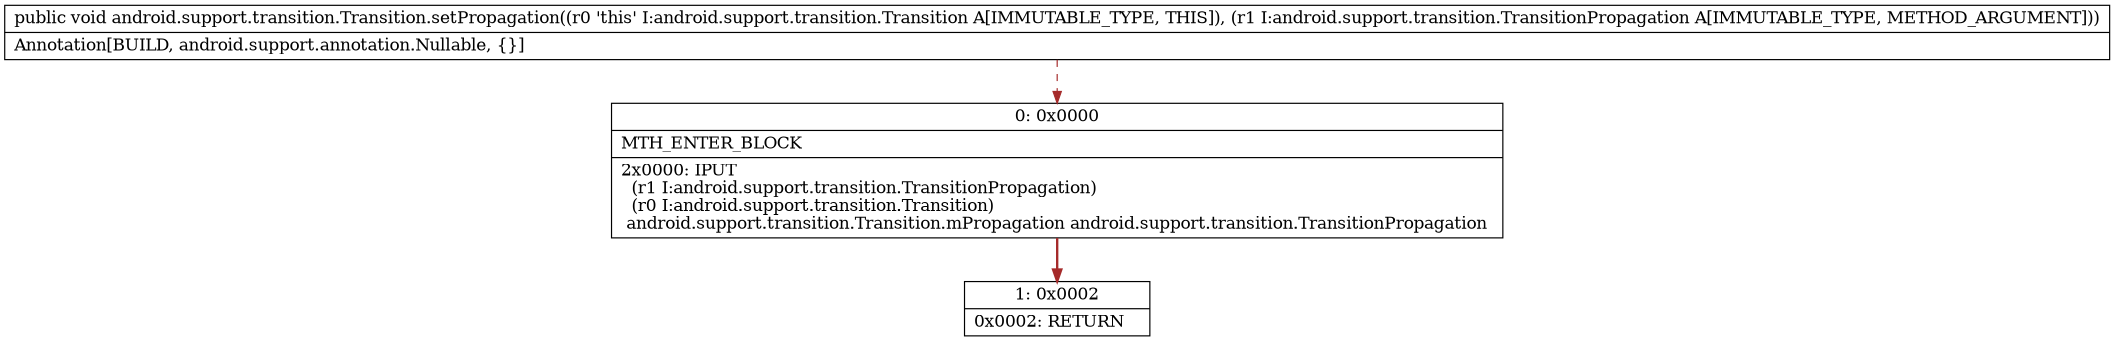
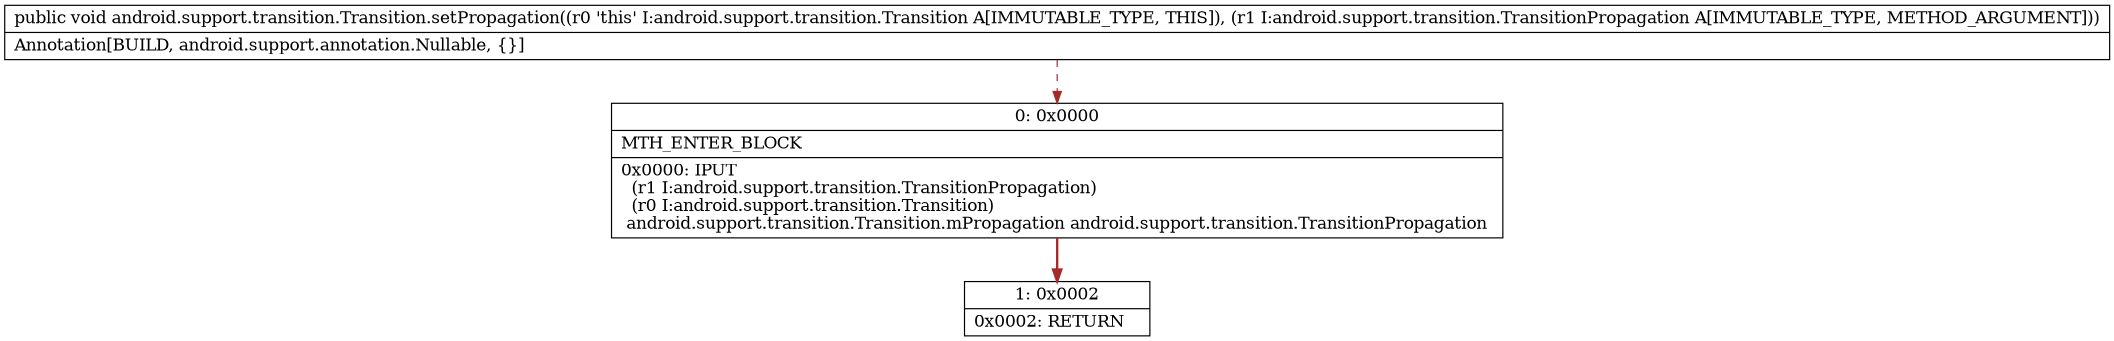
(684, 171) -> (684, 171)
